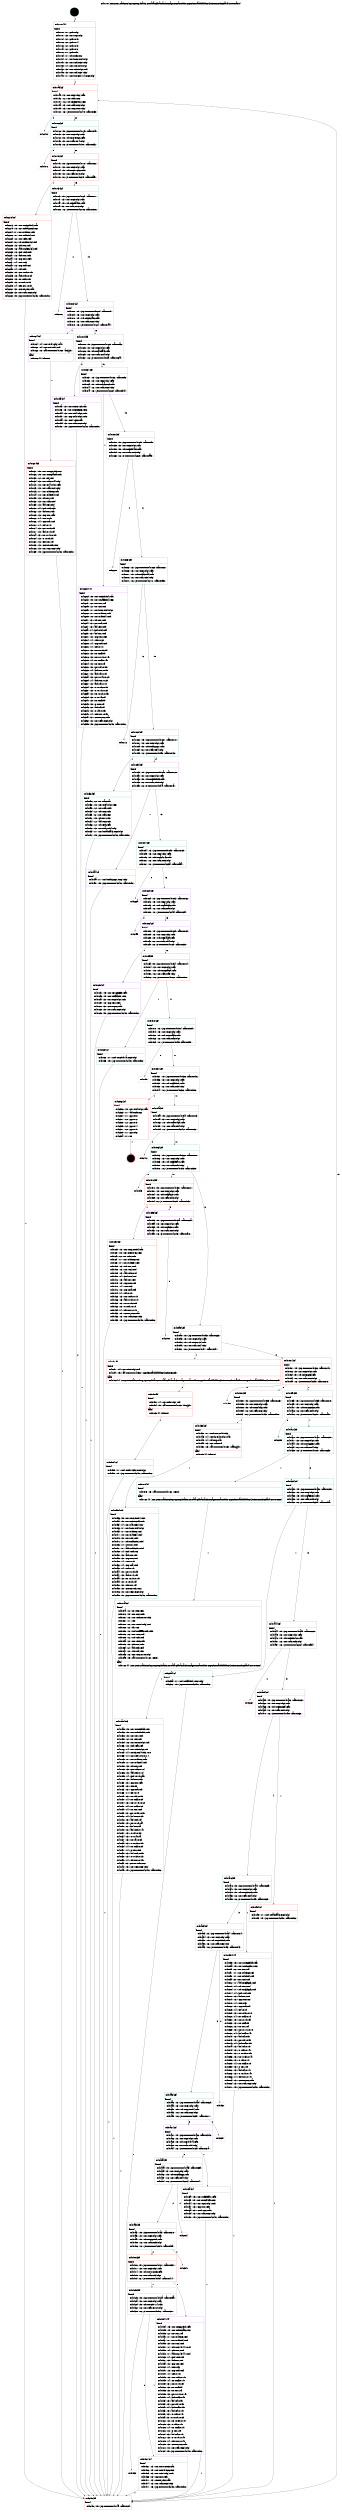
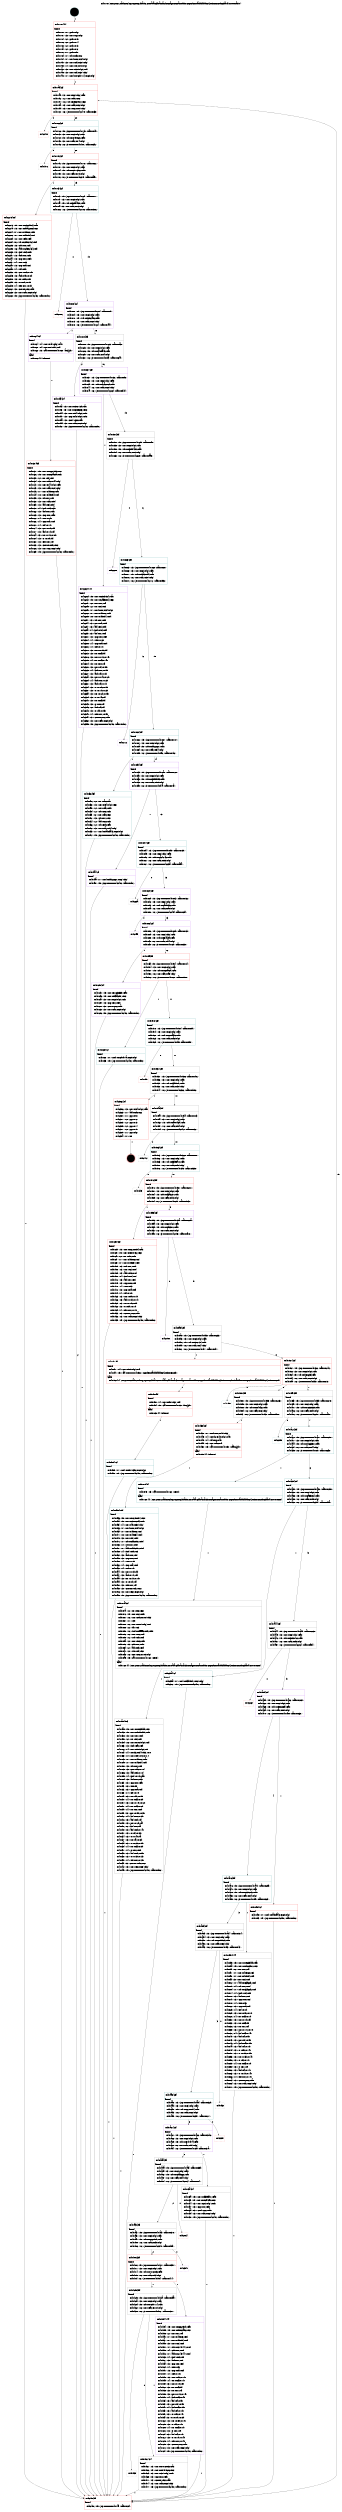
(208, 1247) -> (183, 1281)
